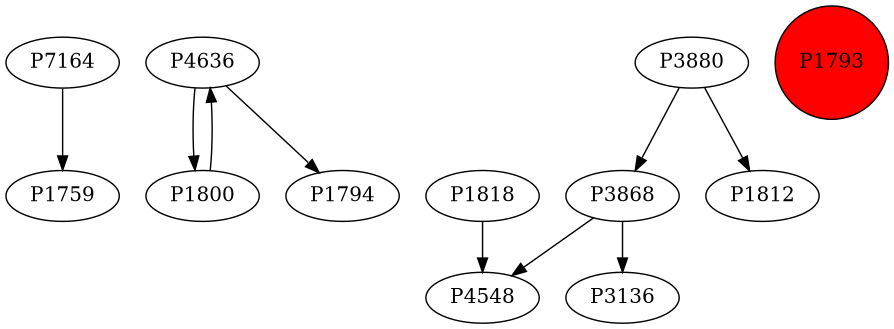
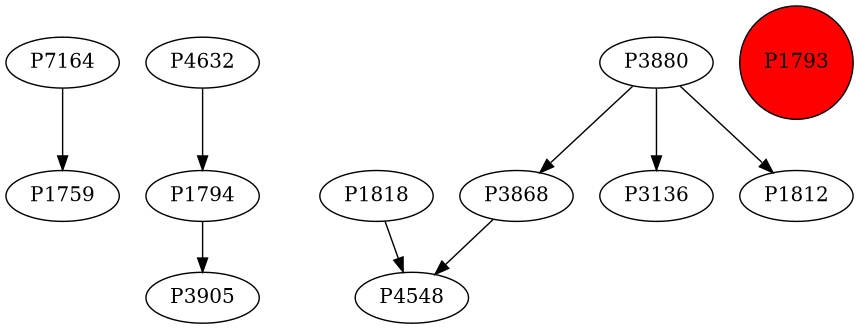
(203, 63) -> (203, 63)
(203, 196) -> none
(623, 240) -> (656, 122)
none -> (203, 298)
